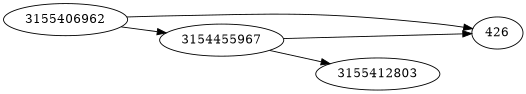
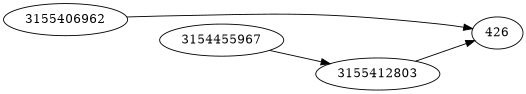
(139, 29) -> none
(373, 36) -> (441, 52)
